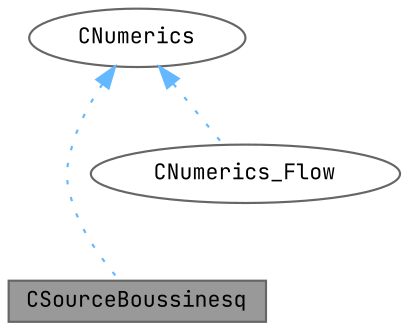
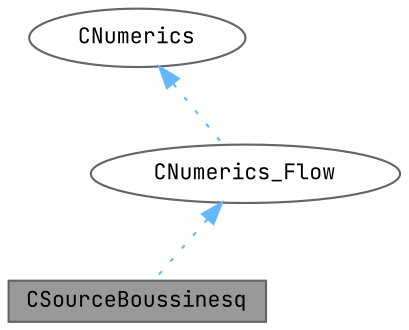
(68, 185) -> (181, 250)
